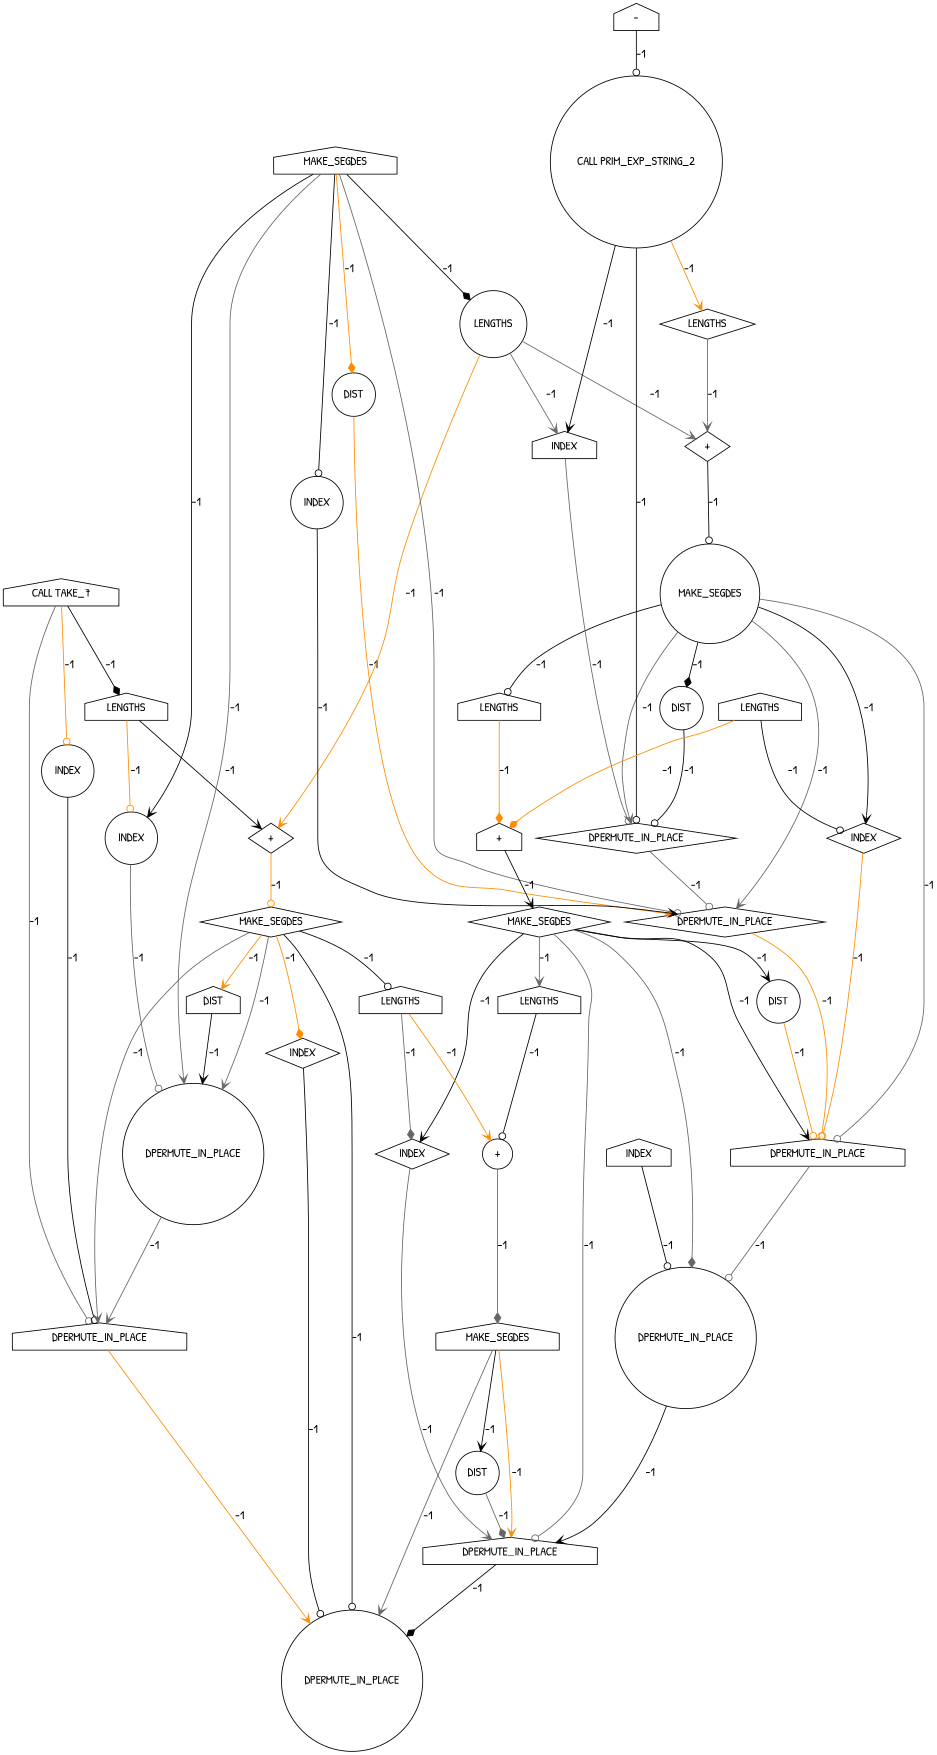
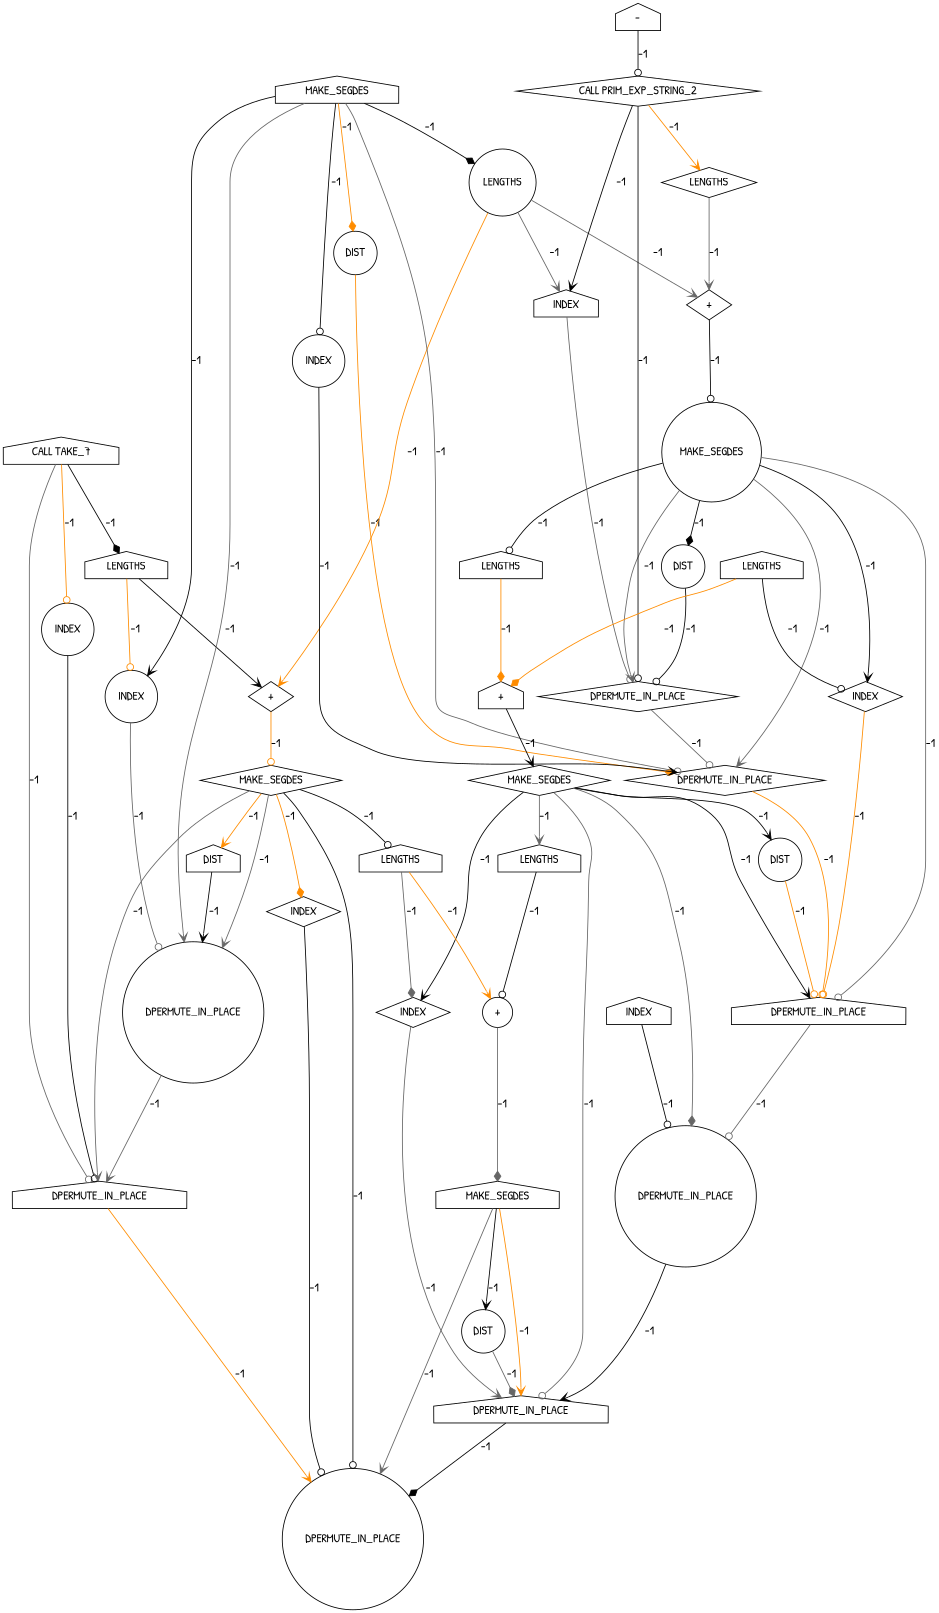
(636, 162) -> (638, 91)
